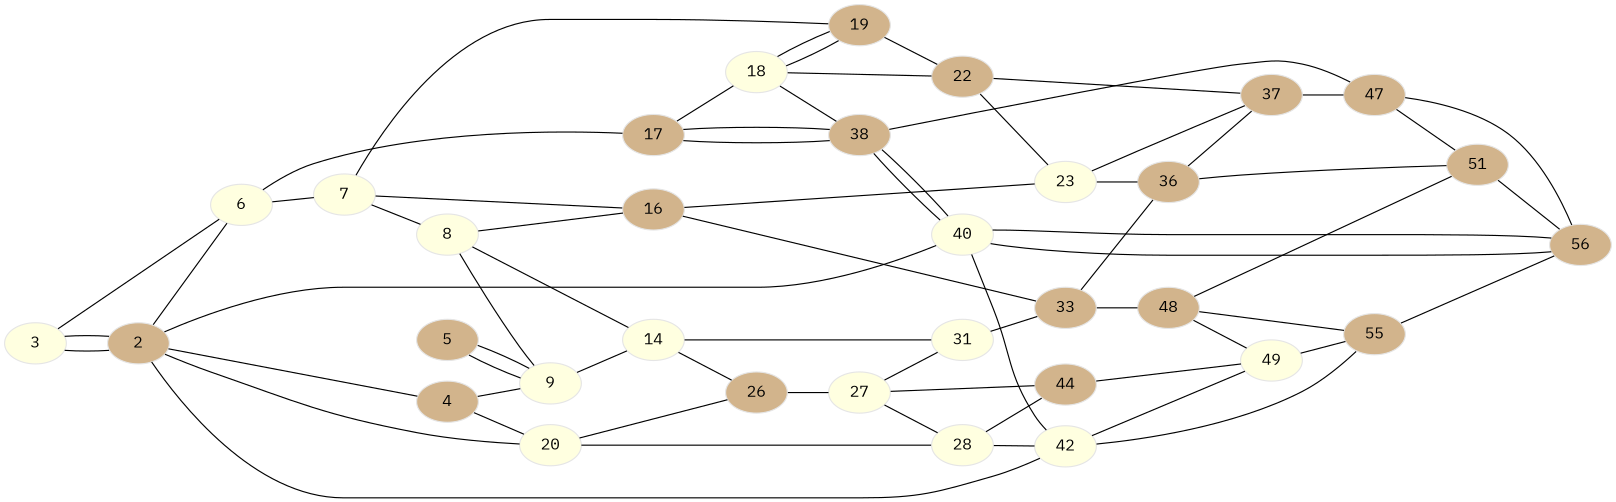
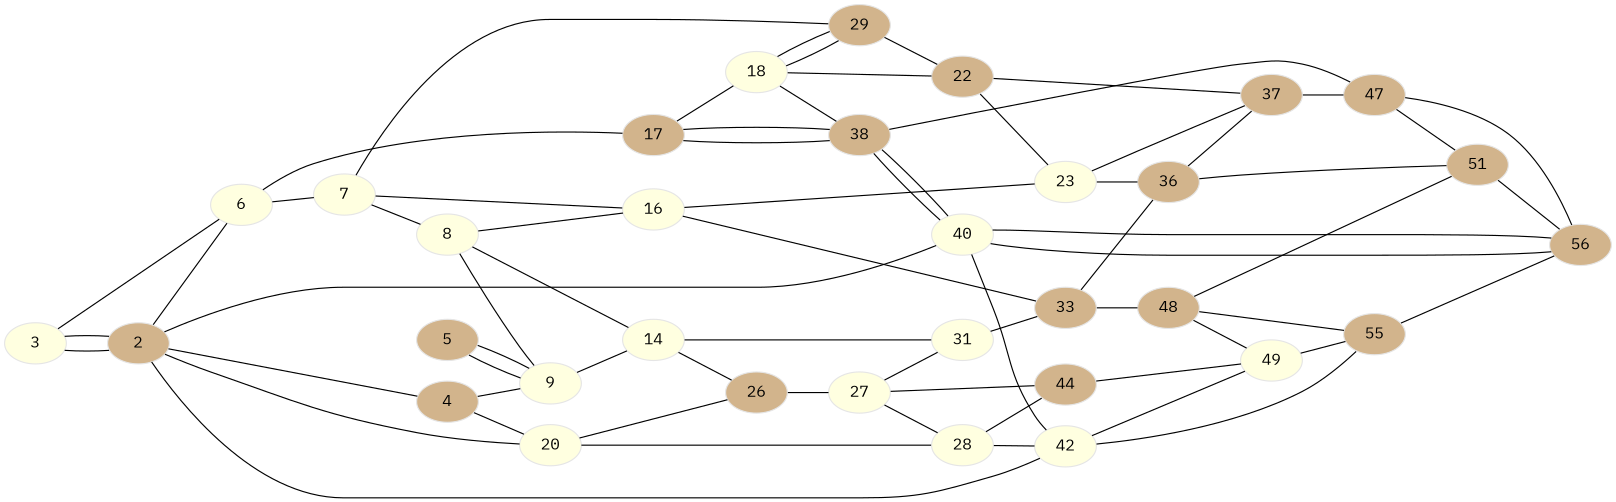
(859, 25) -> (859, 25)
(653, 209) -> (653, 209)
